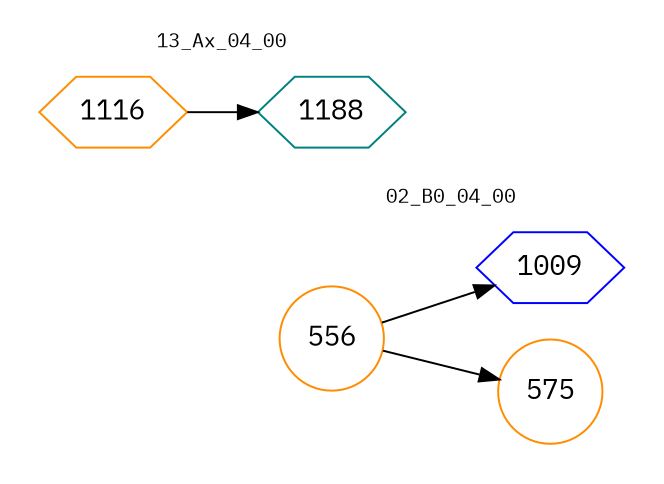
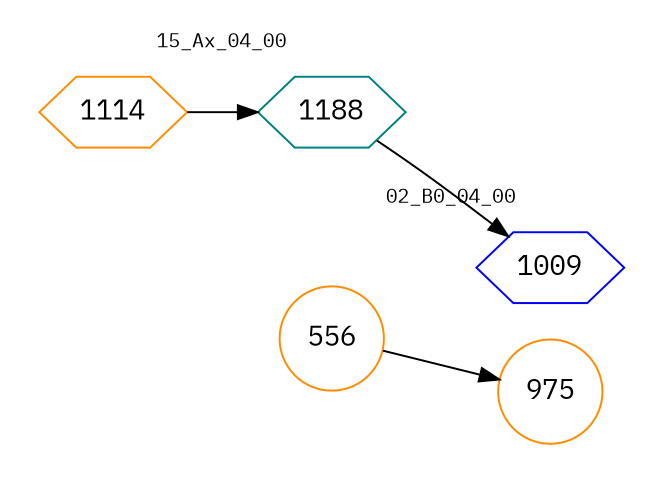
(222, 42) -> (222, 42)
(113, 112) -> (113, 112)
(428, 307) -> (450, 192)
(550, 392) -> (550, 392)
